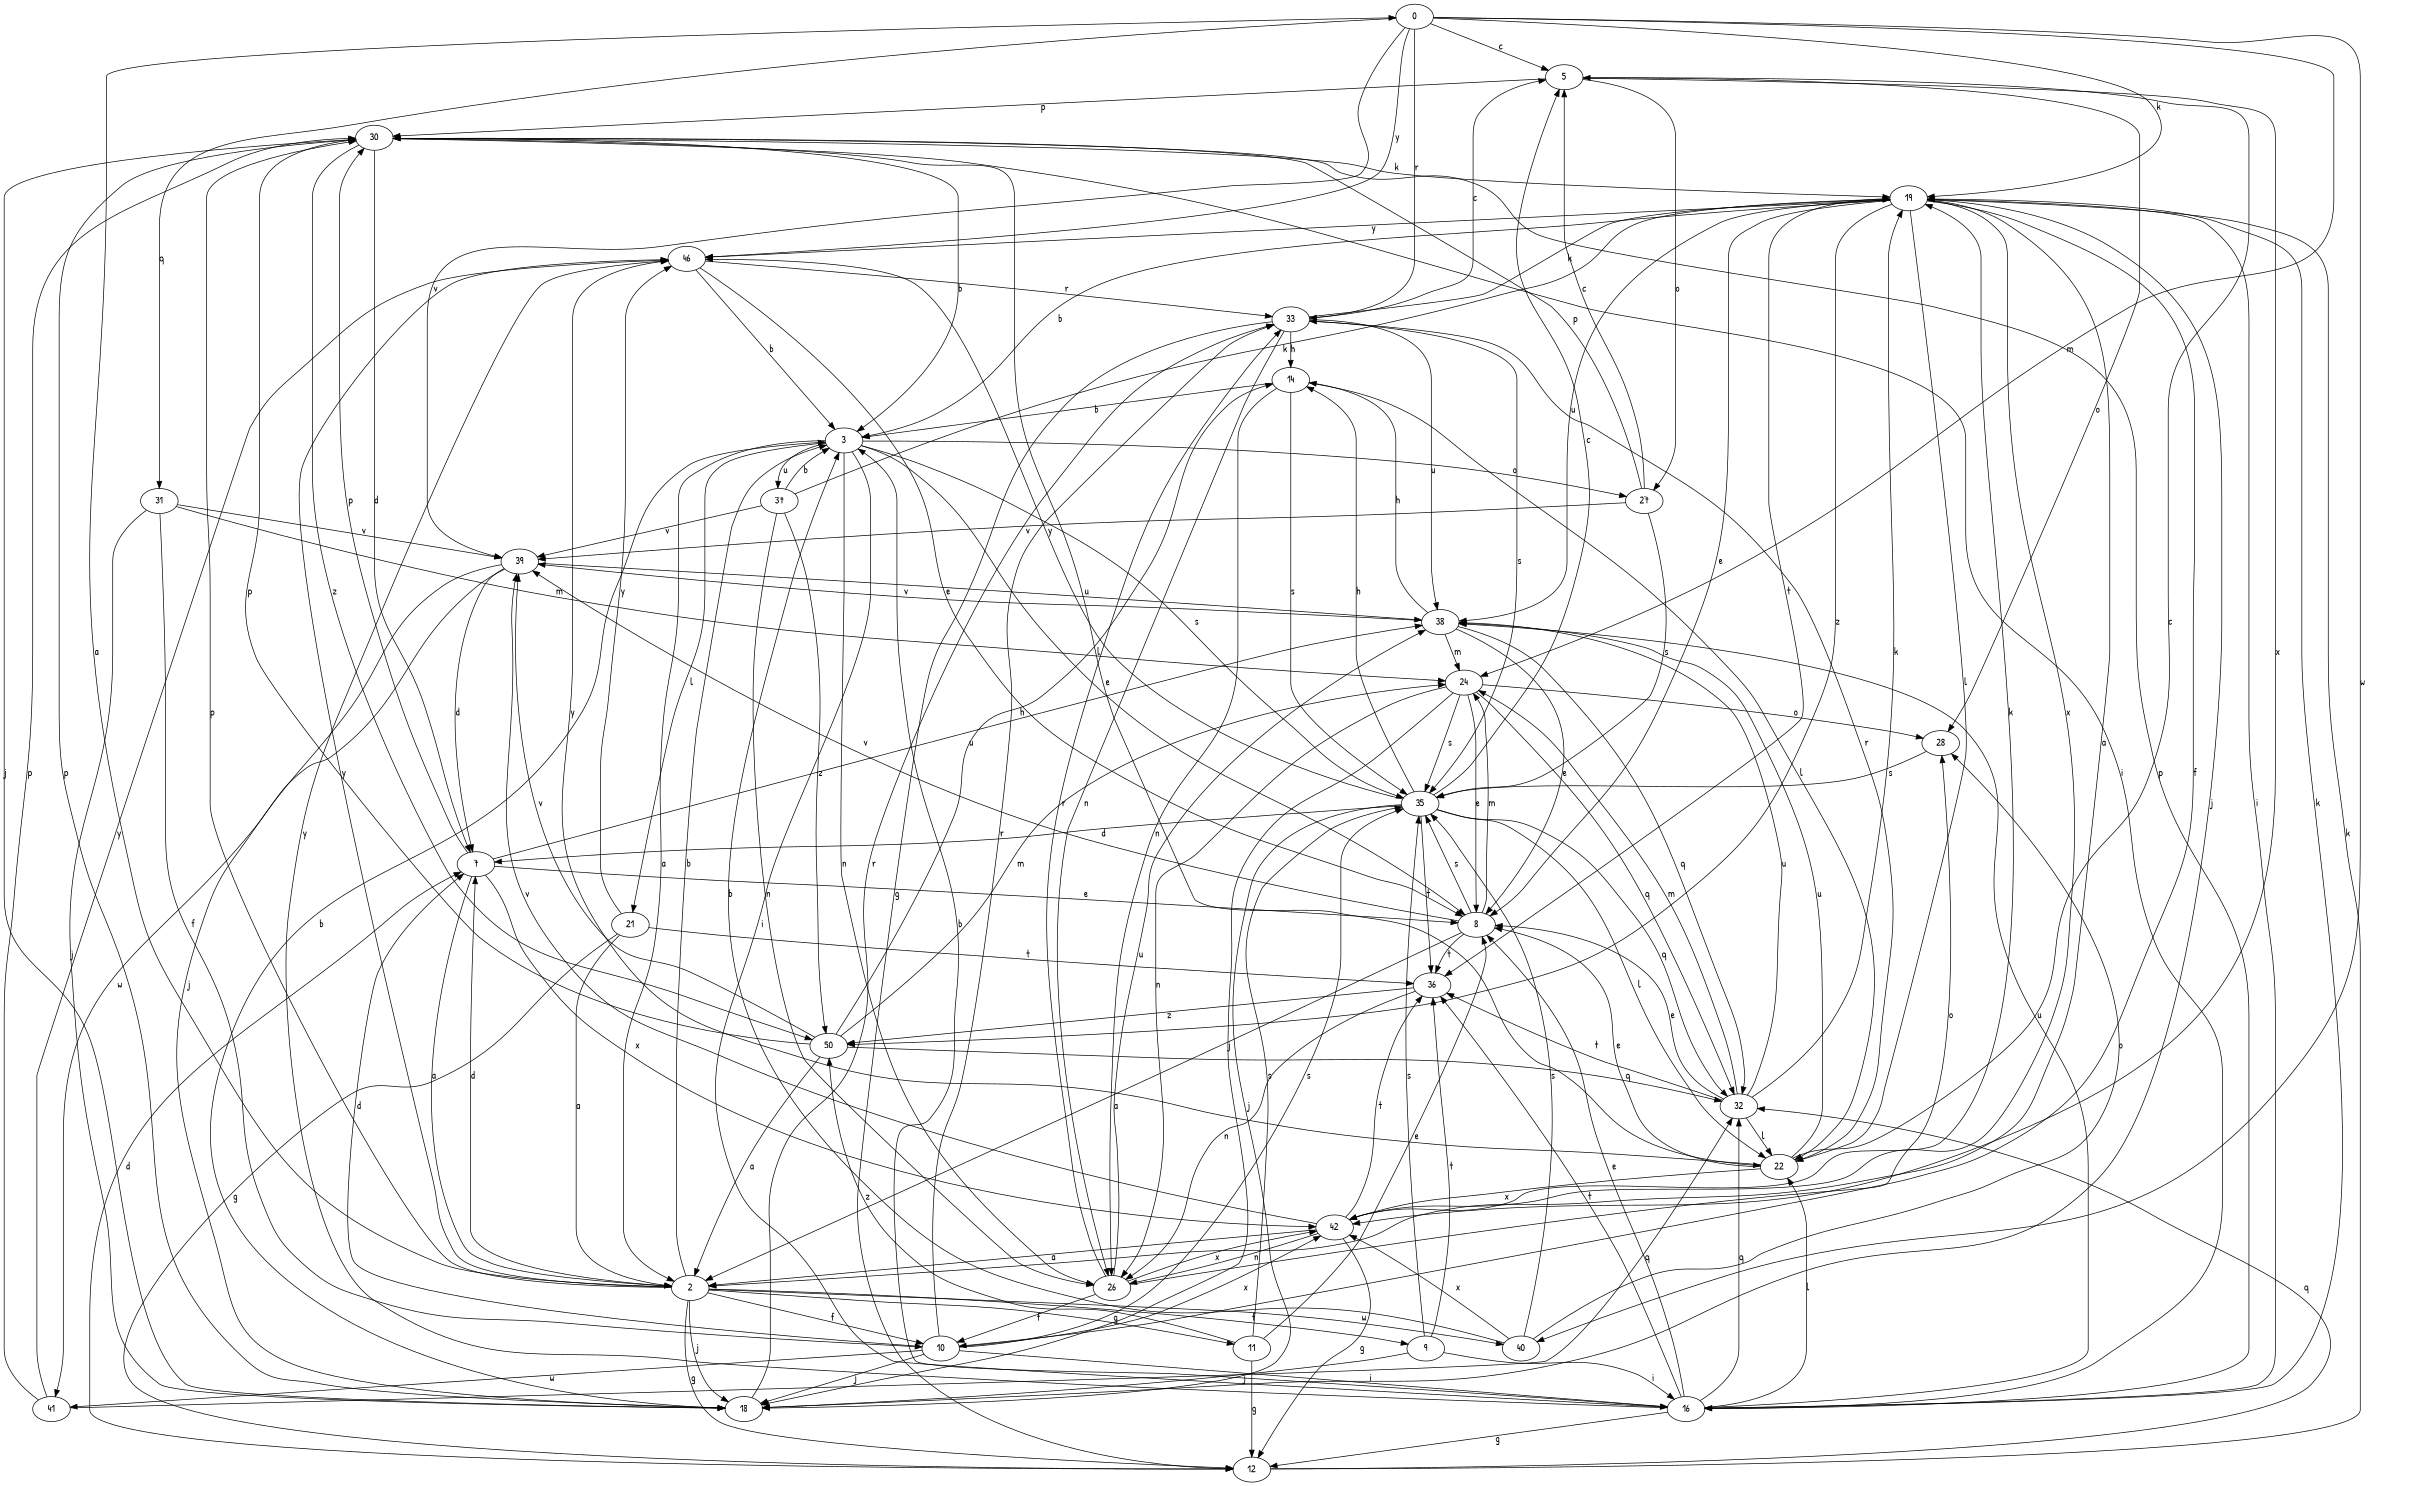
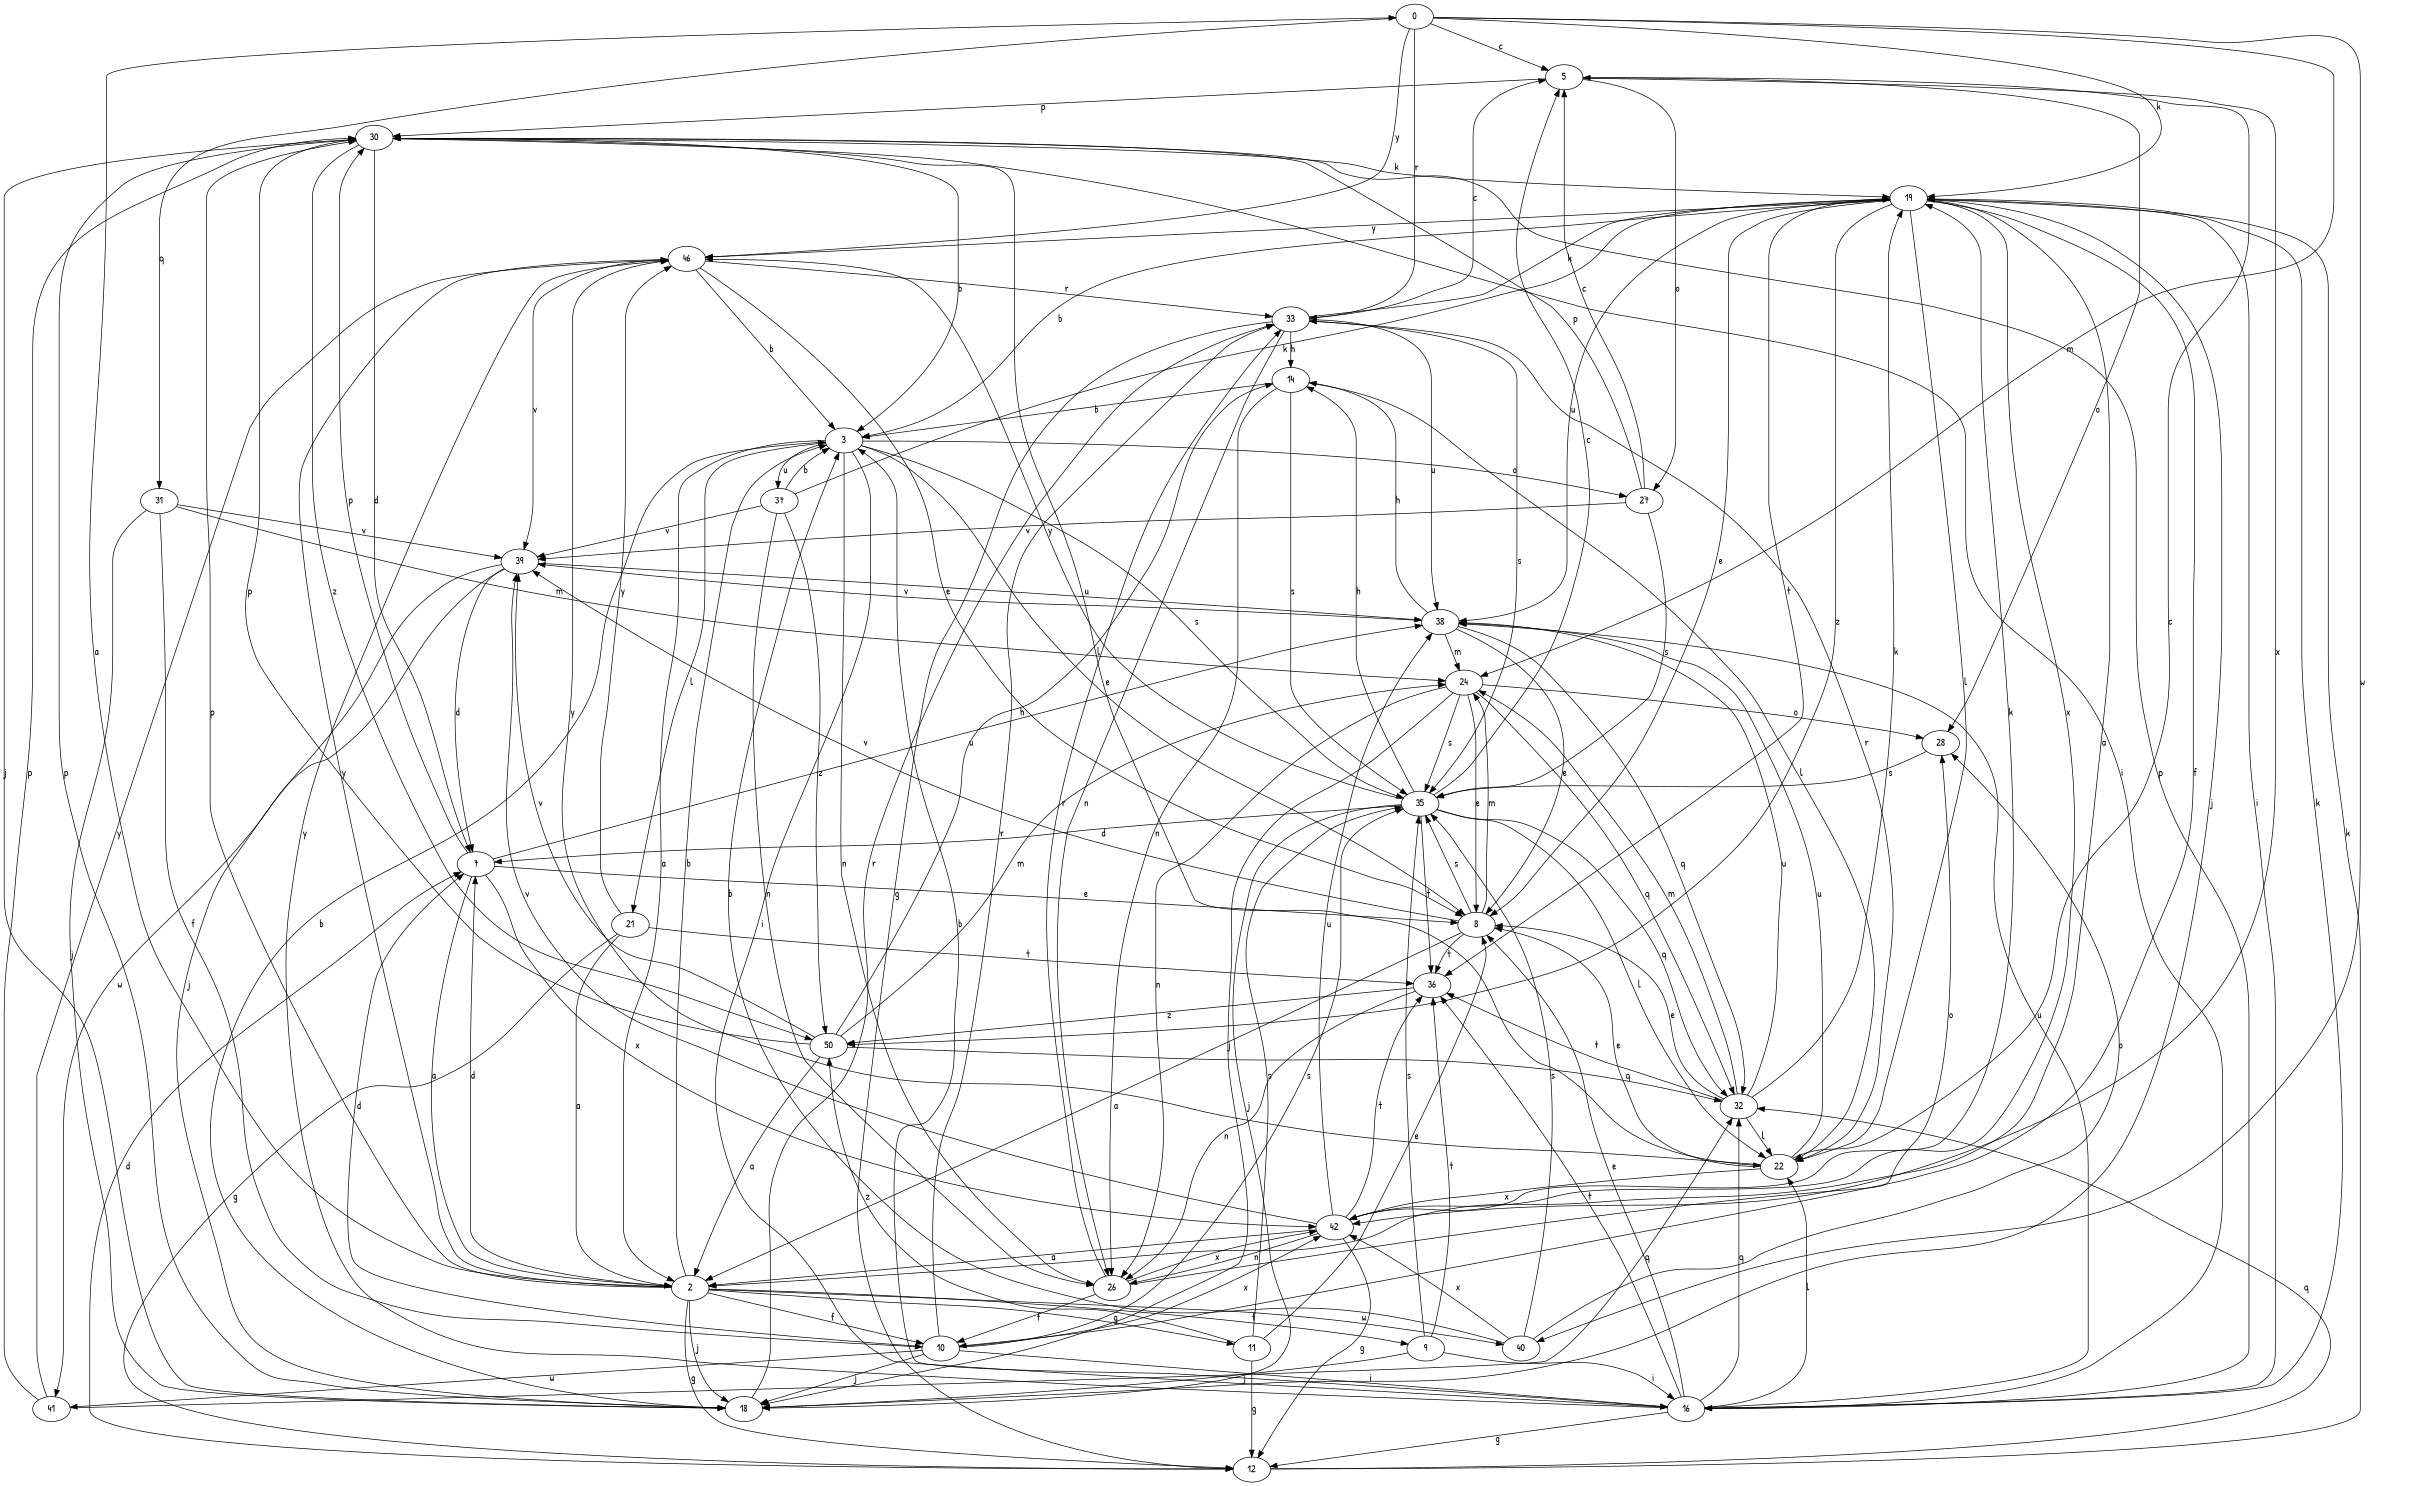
(817, 226) -> (533, 352)
(1148, 892) -> (1325, 932)
